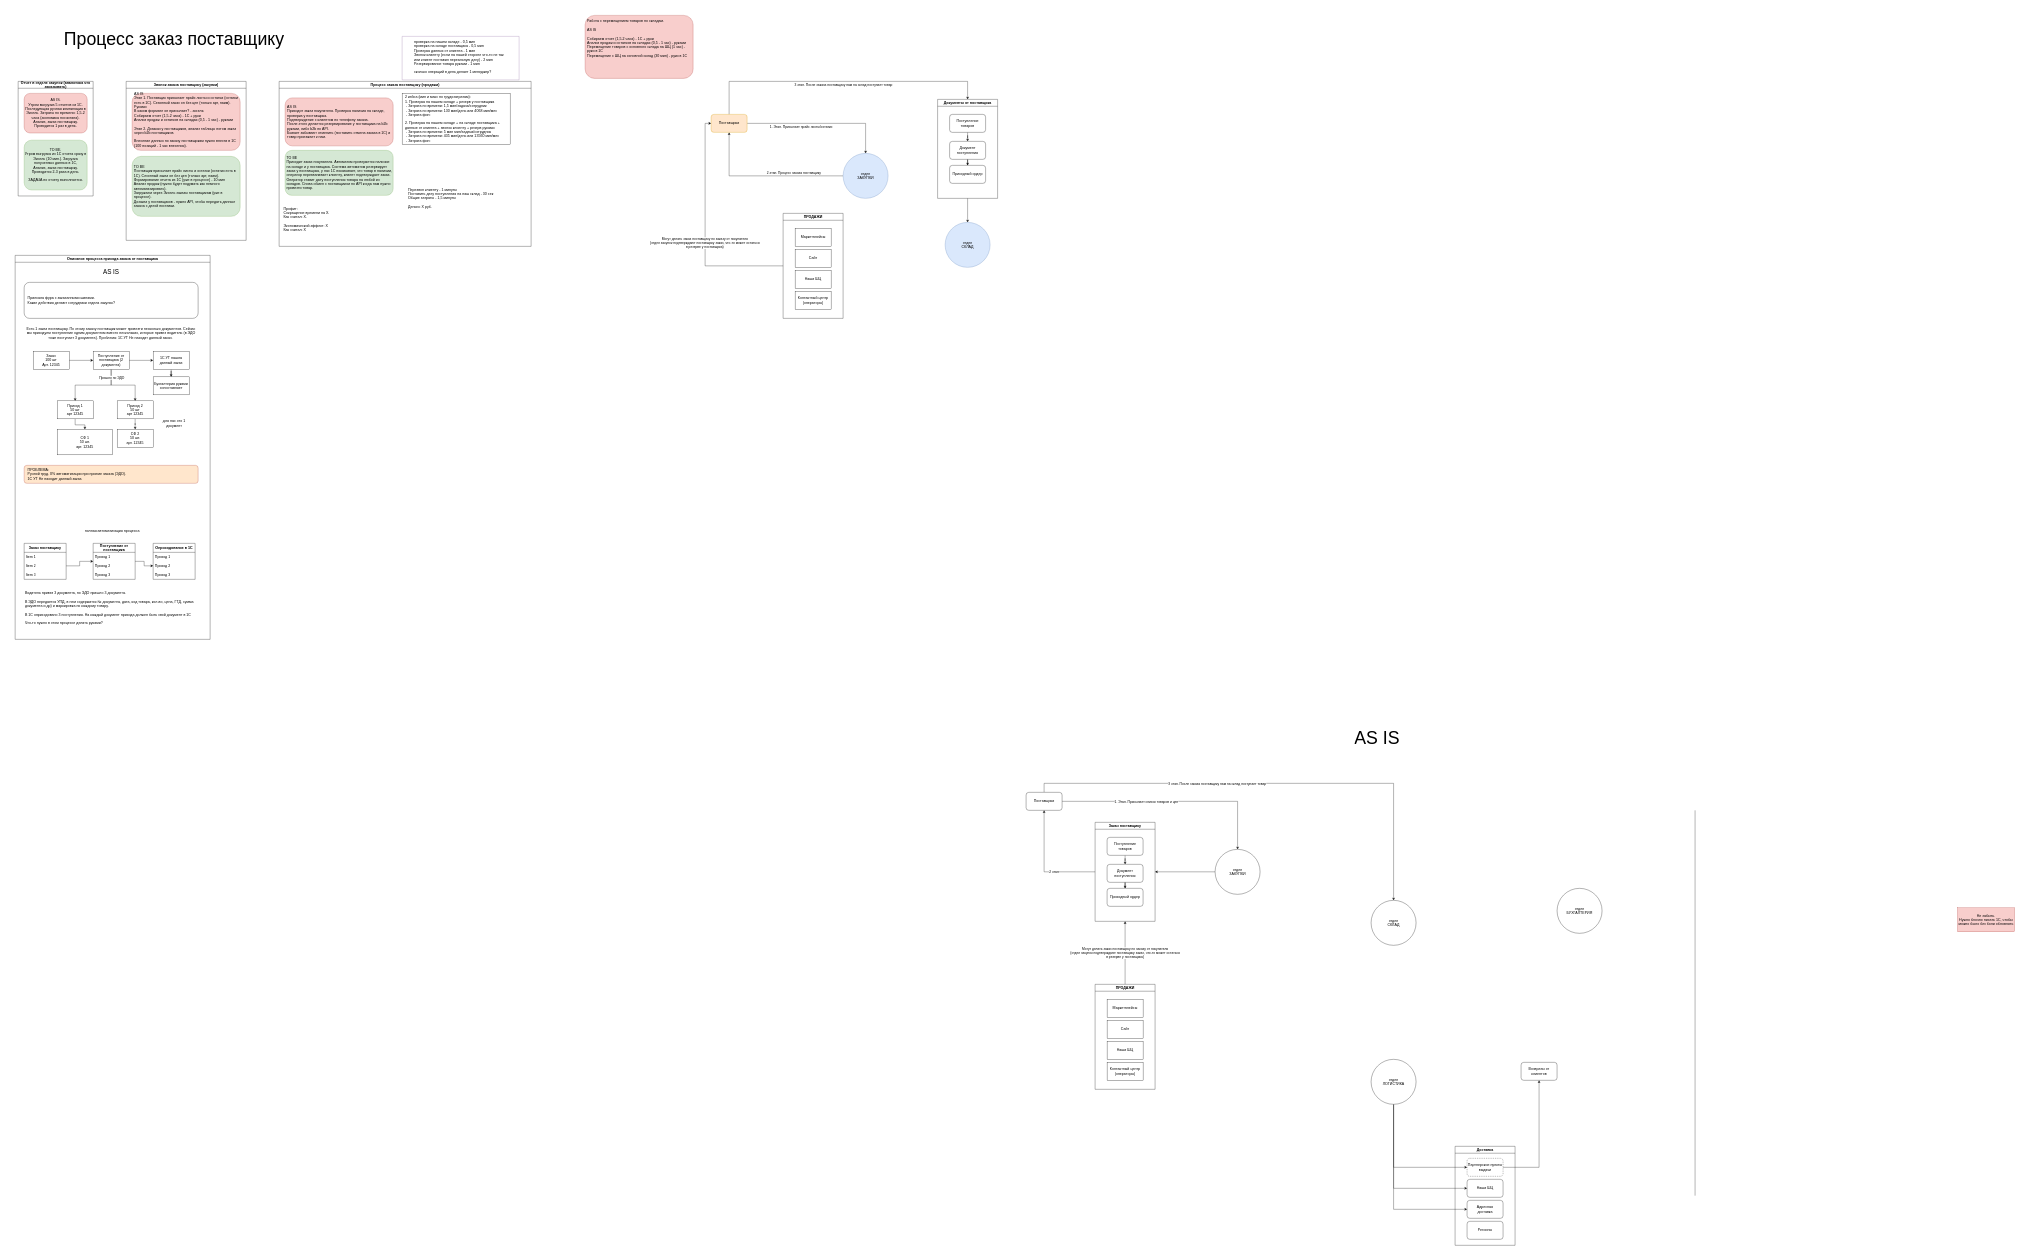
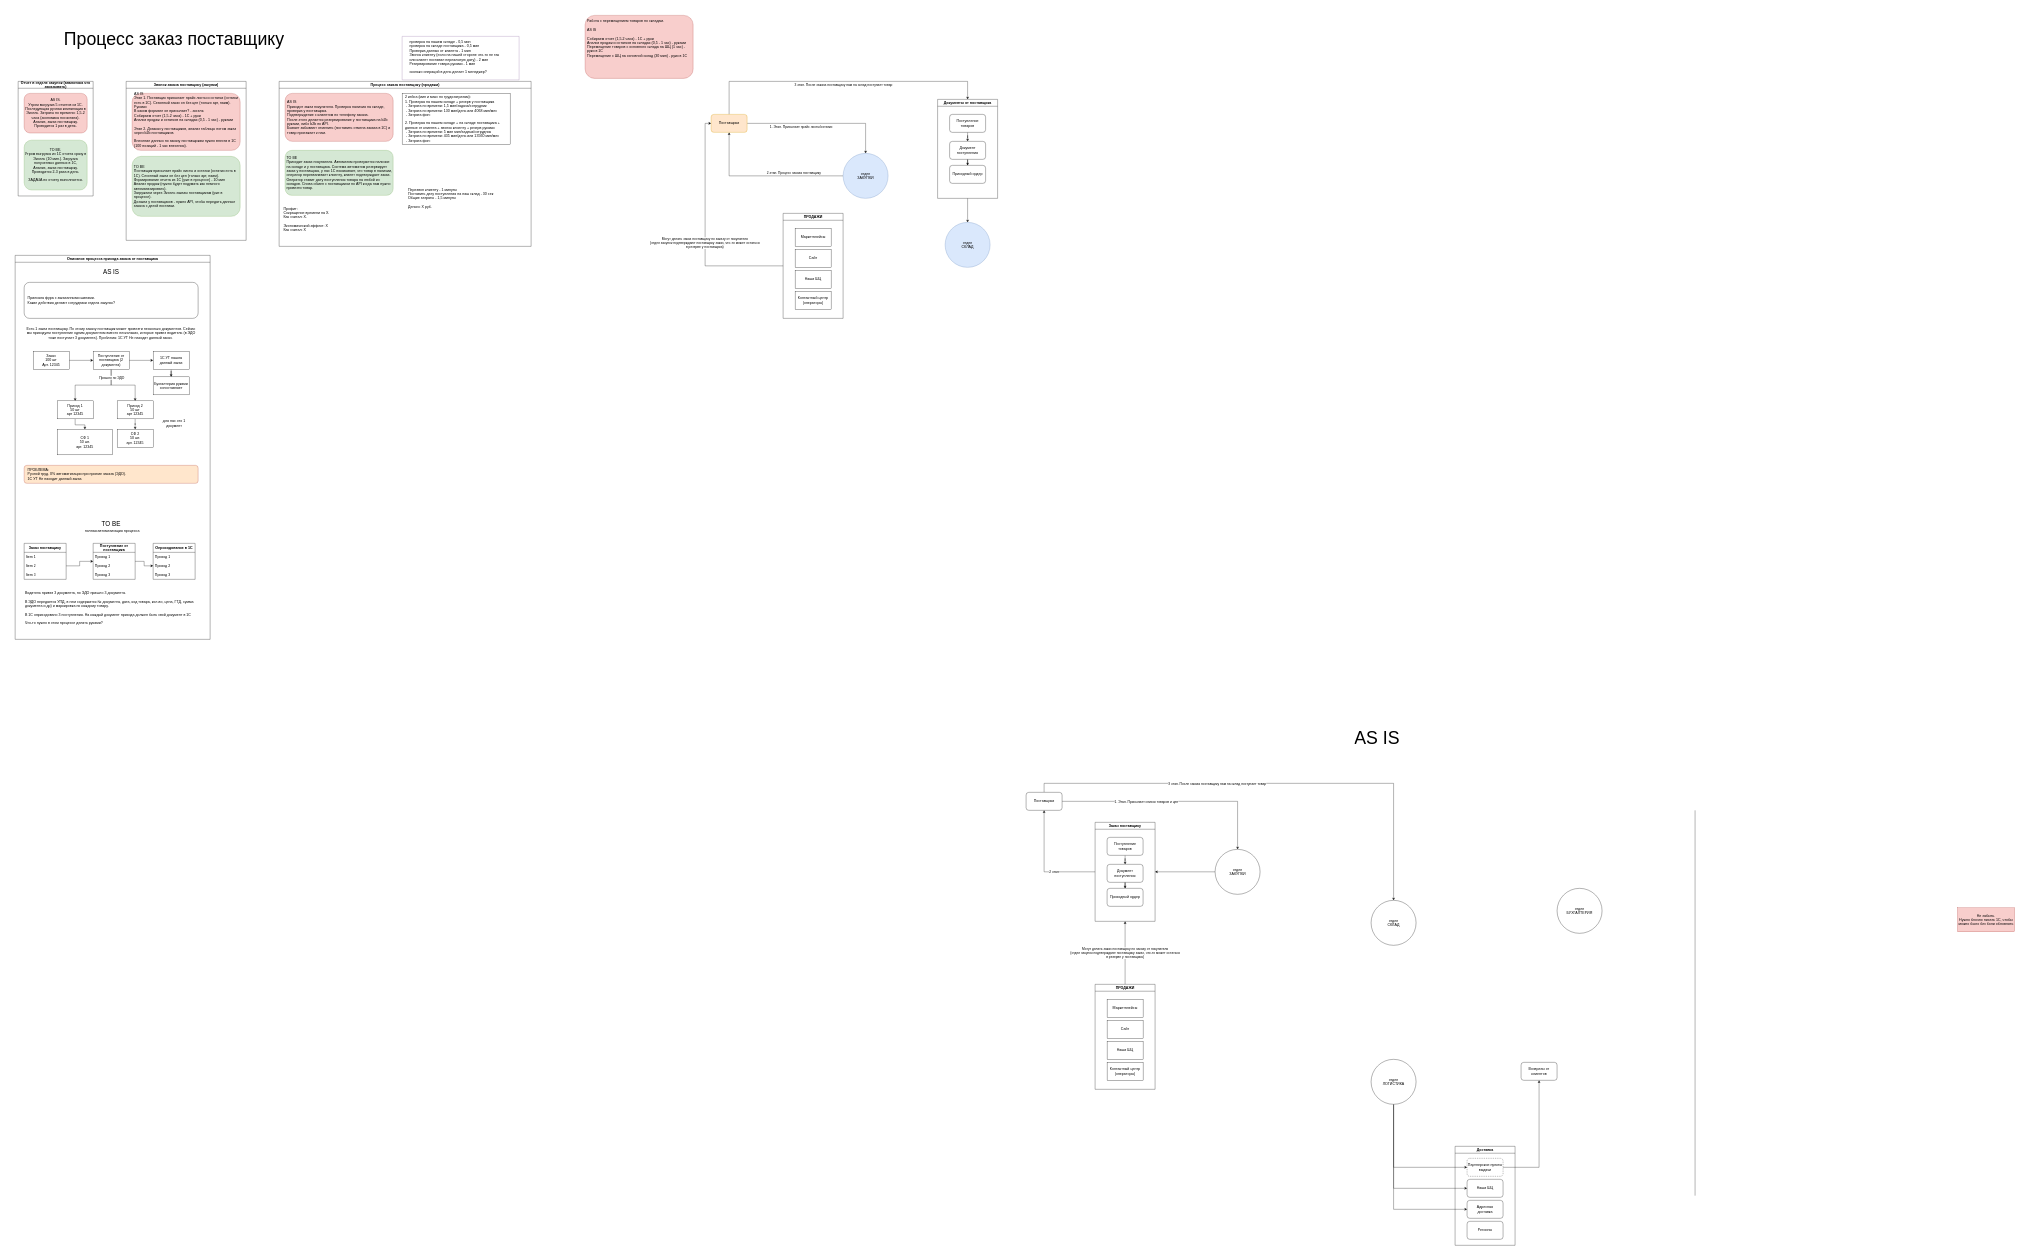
(461, 57) -> (456, 57)
(339, 122) -> (339, 117)
none -> (111, 524)
